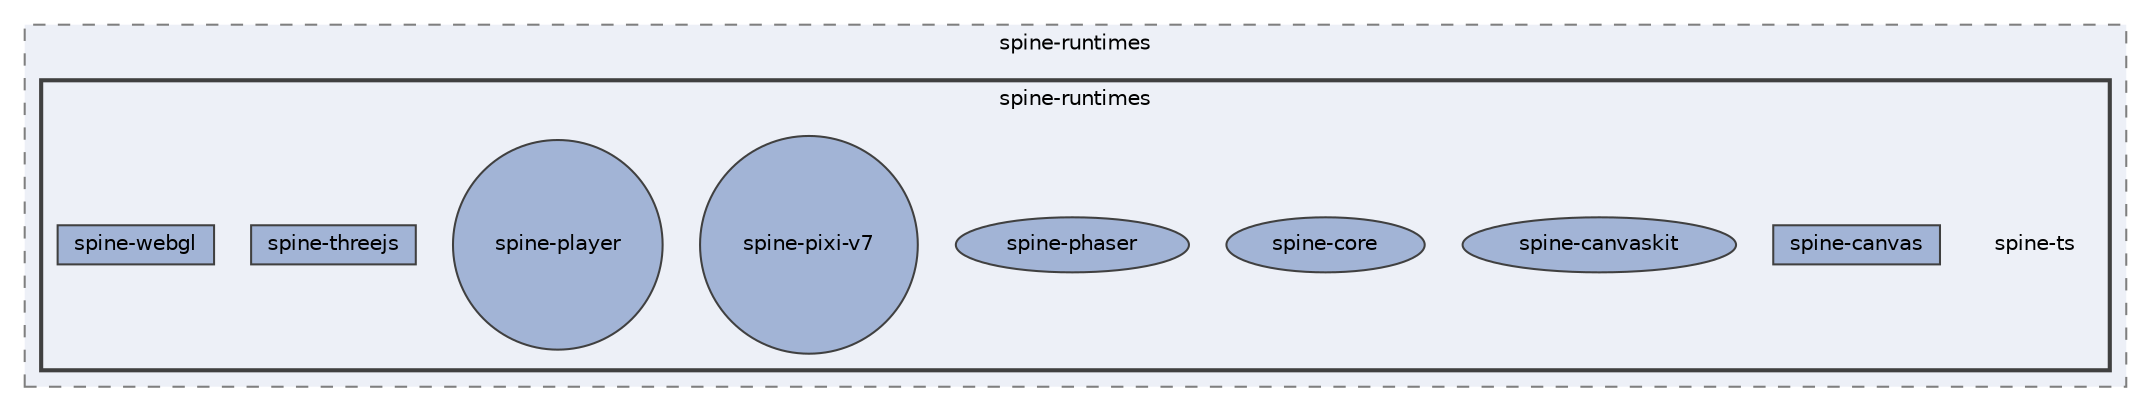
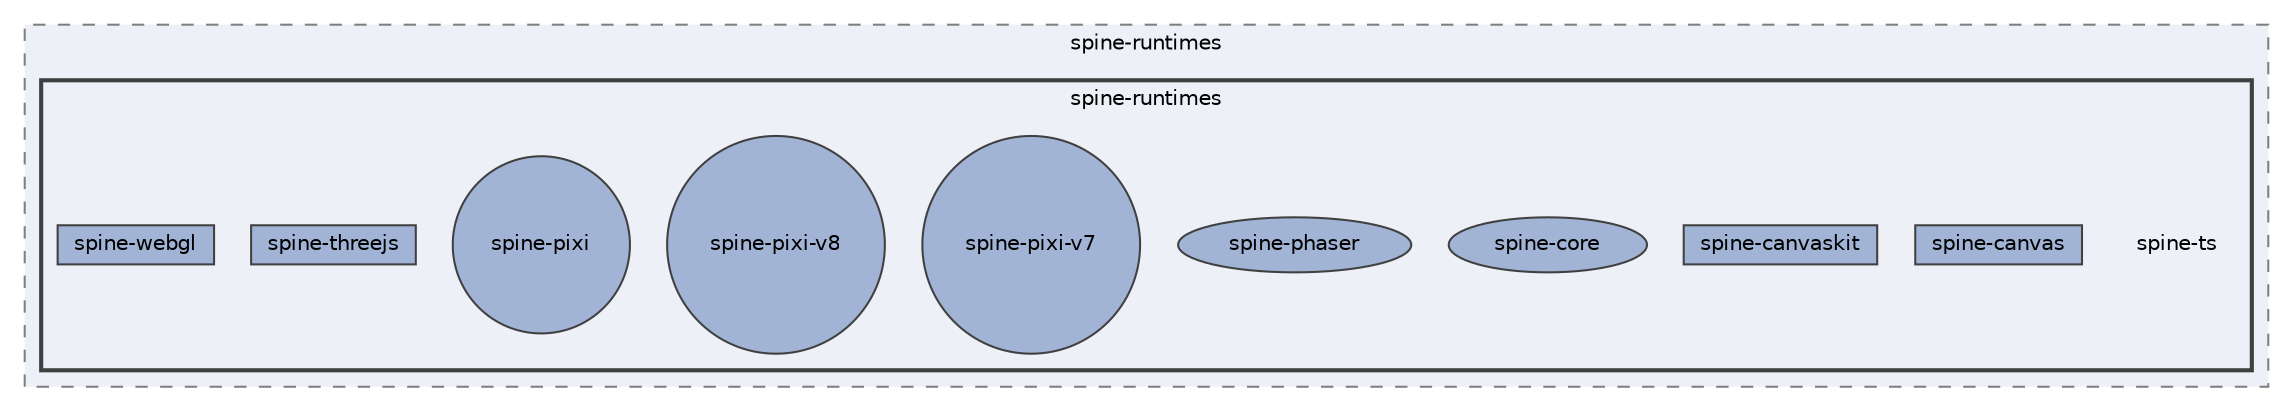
(558, 245) -> (541, 245)
none -> (776, 245)
(1599, 245) -> (1780, 245)
